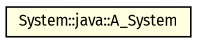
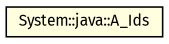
(99, 22) -> (84, 22)
